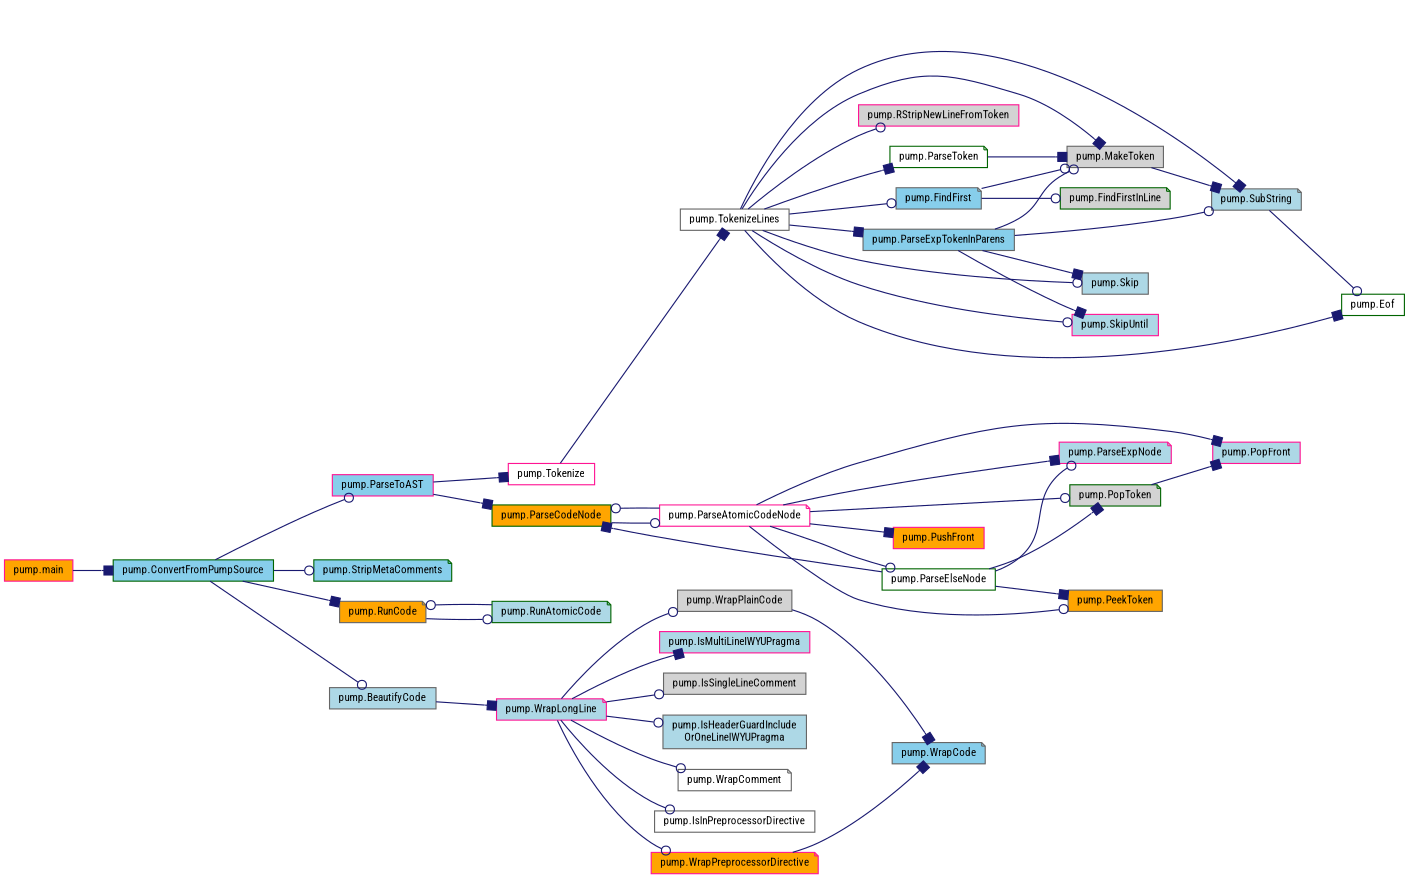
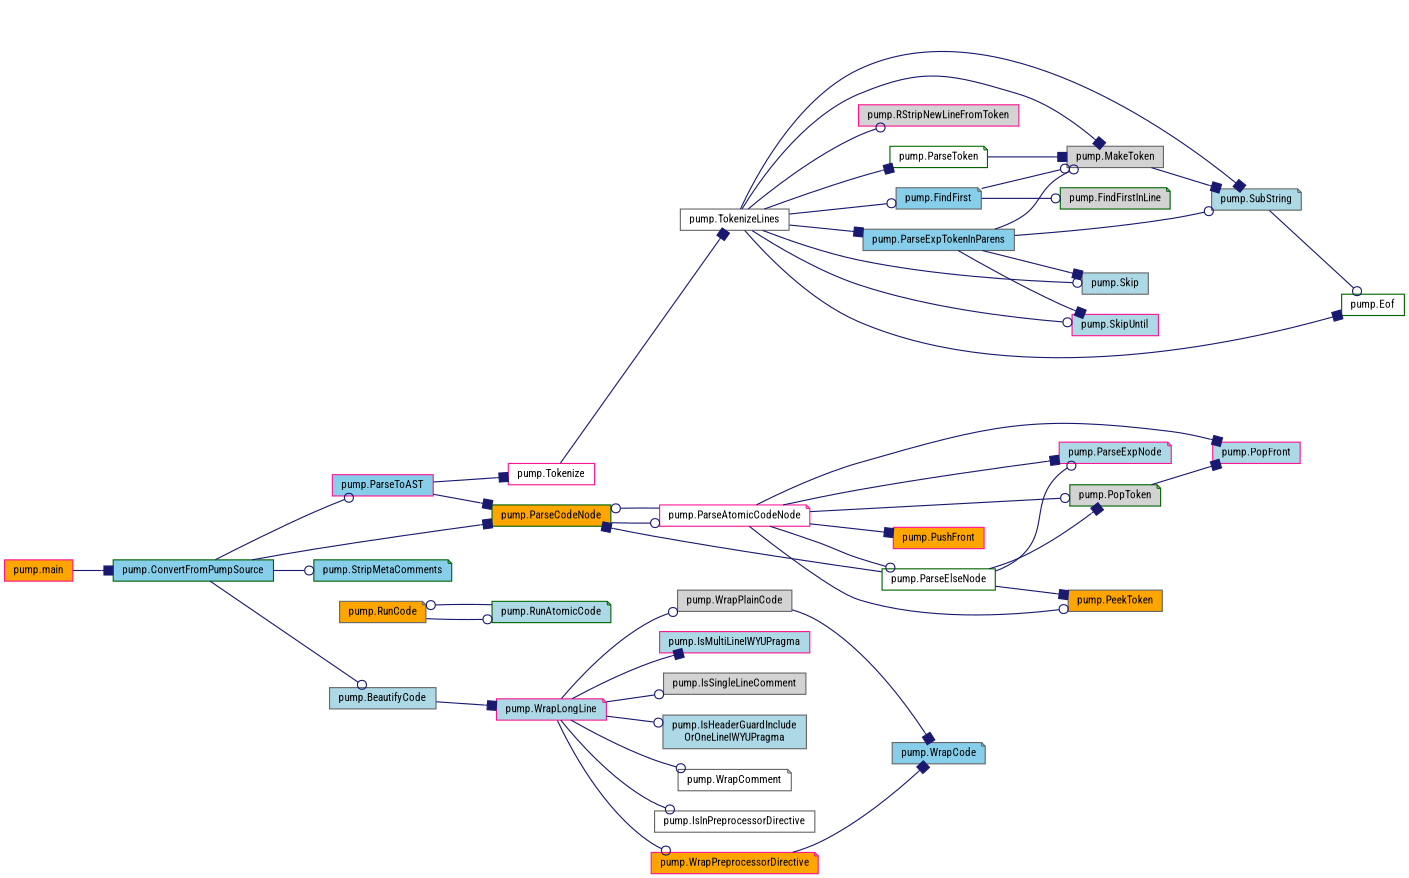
(285, 591) -> (366, 541)
